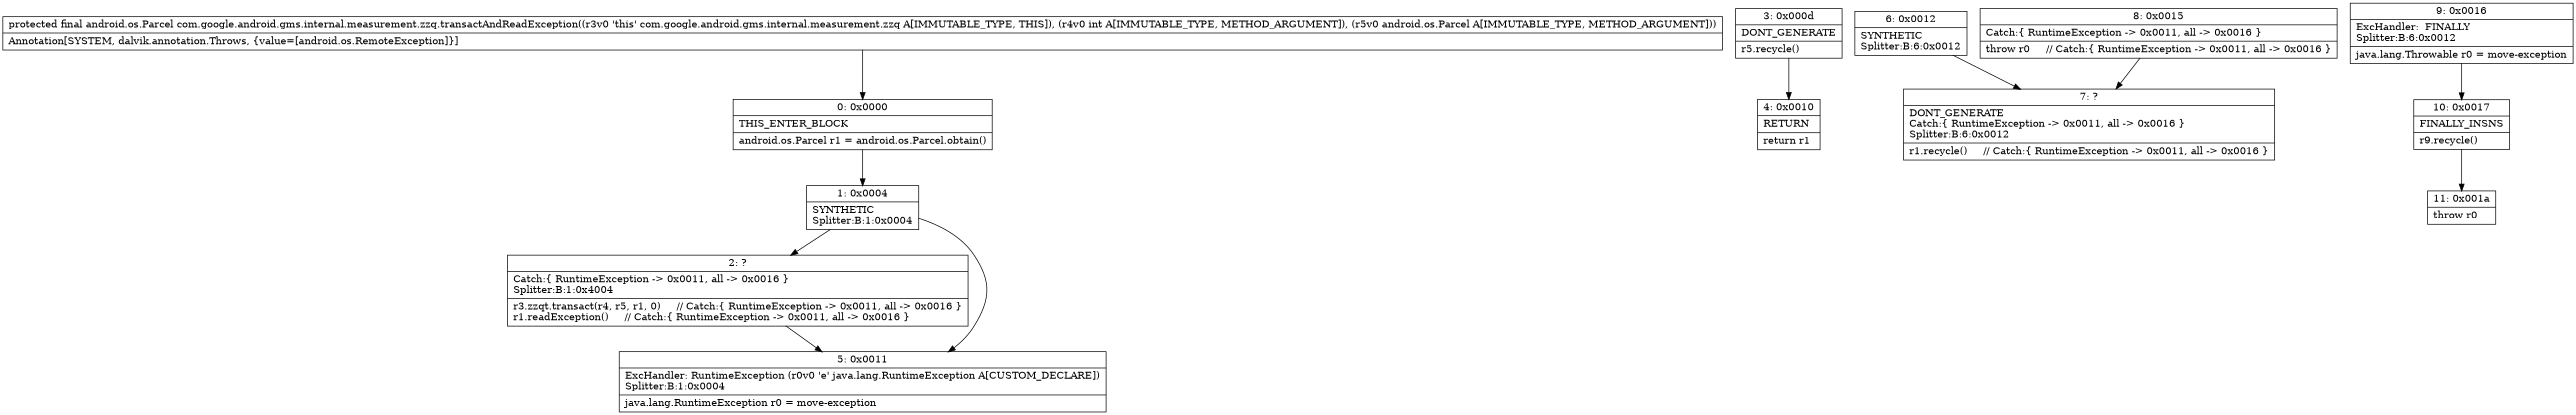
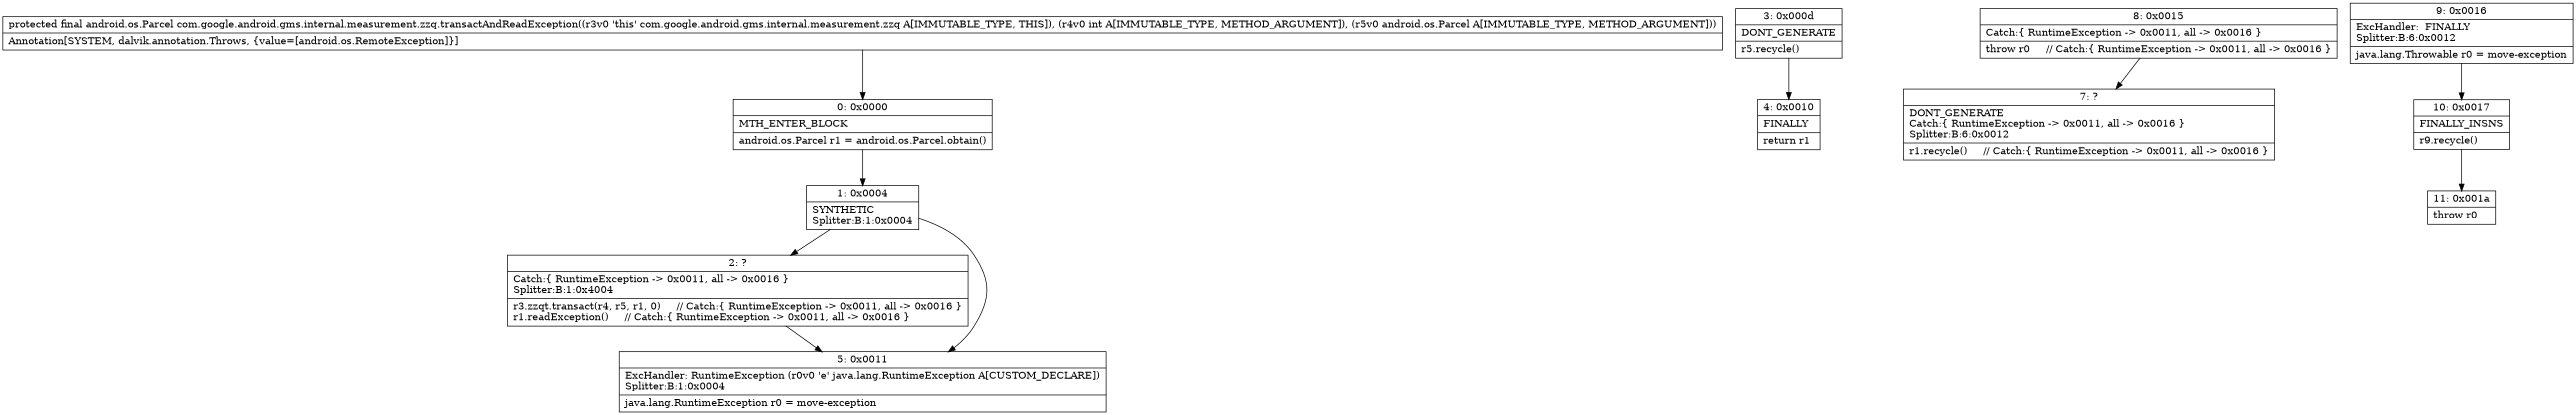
(1911, 33) -> none
(793, 124) -> (793, 124)
(1786, 124) -> (1786, 124)
